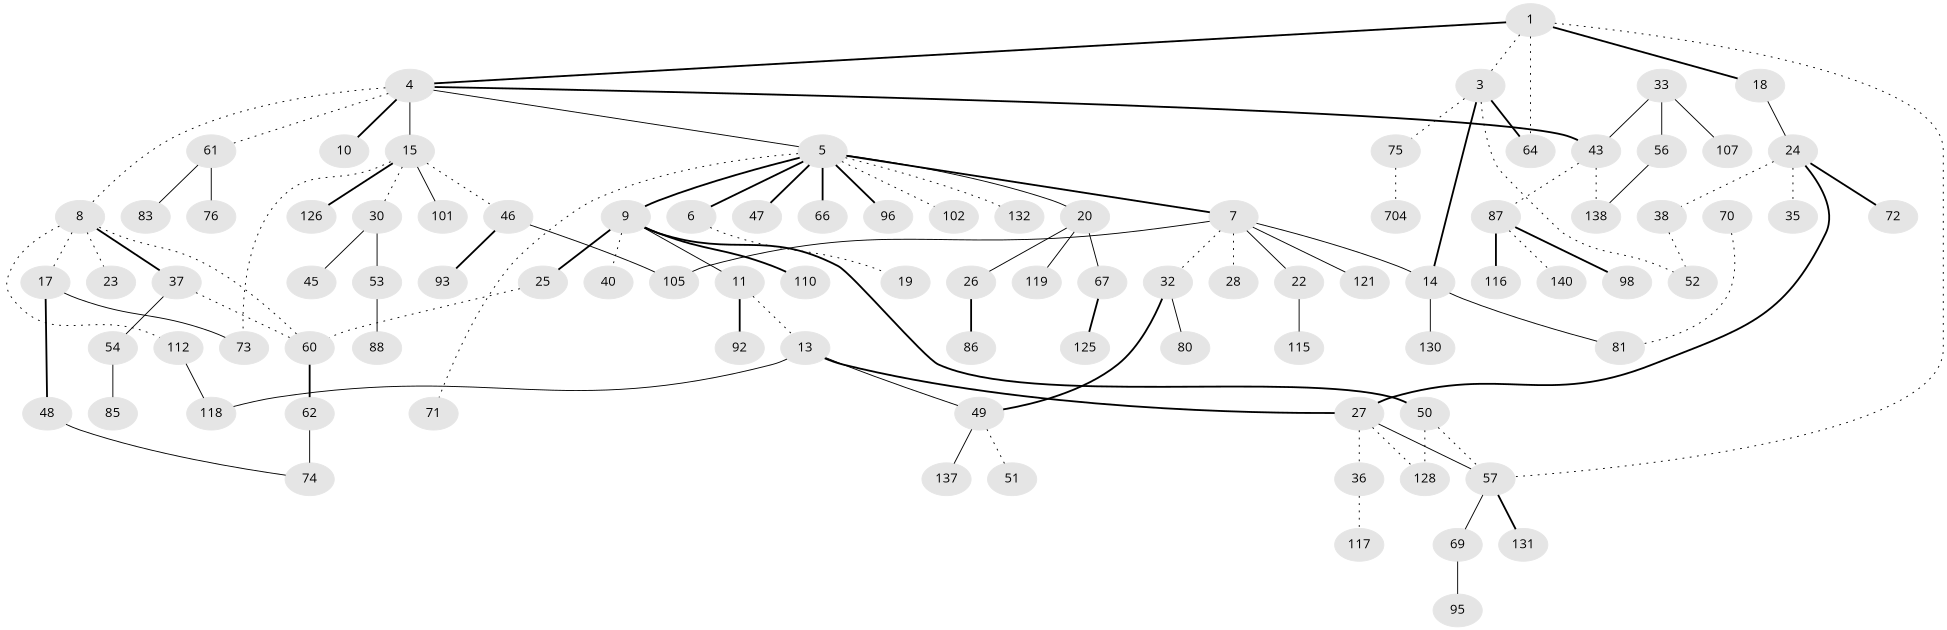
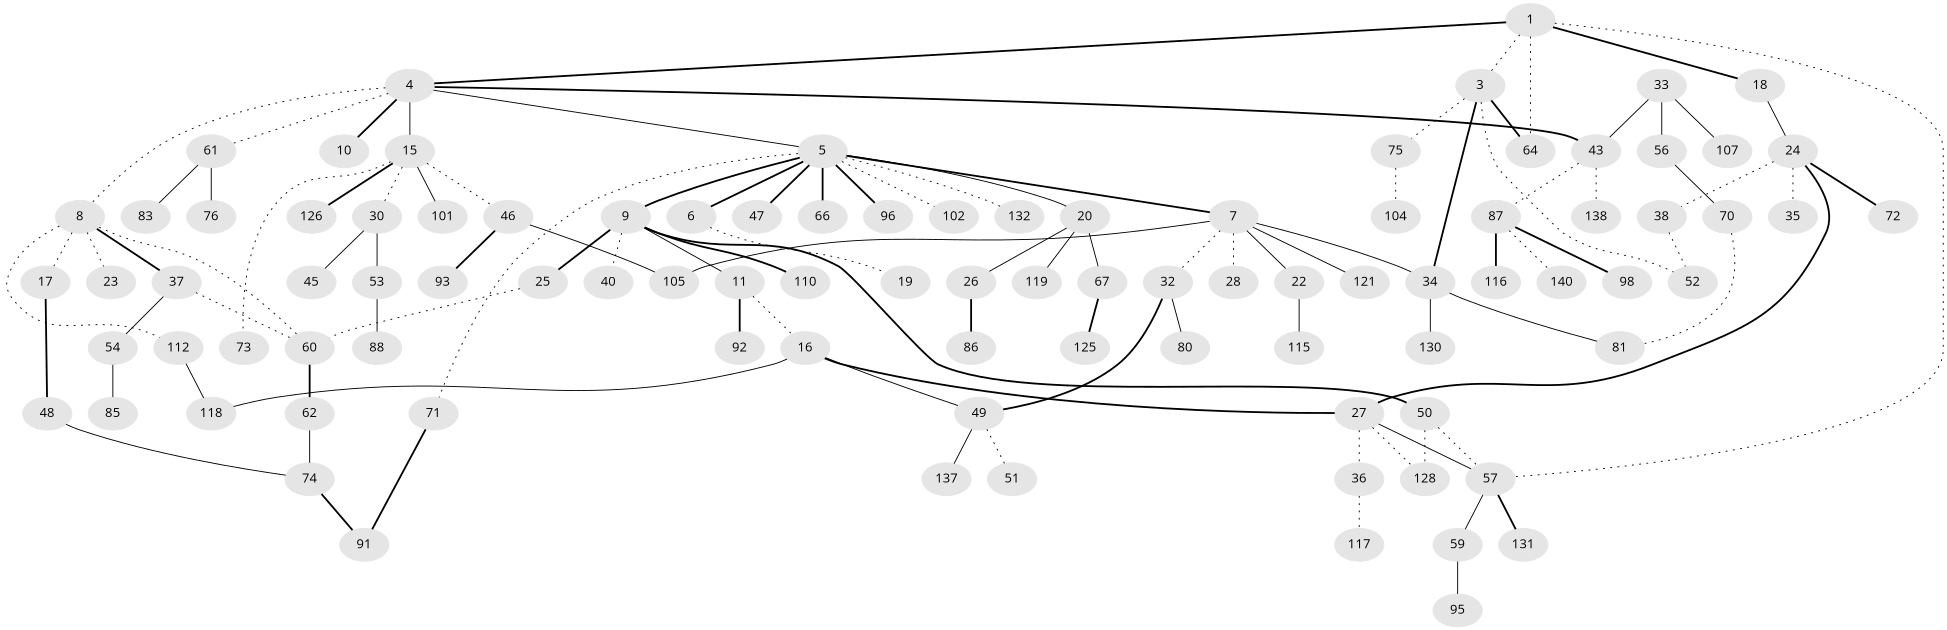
(1629, 184) -> (1694, 184)
(1396, 217) -> (1396, 217)
(1430, 282) -> (1430, 282)
(136, 314) -> none
(805, 348) -> (805, 348)
none -> (364, 545)
(1458, 545) -> (1458, 545)
